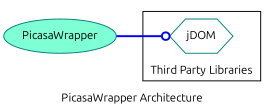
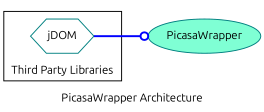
(137, 36) -> (115, 36)
